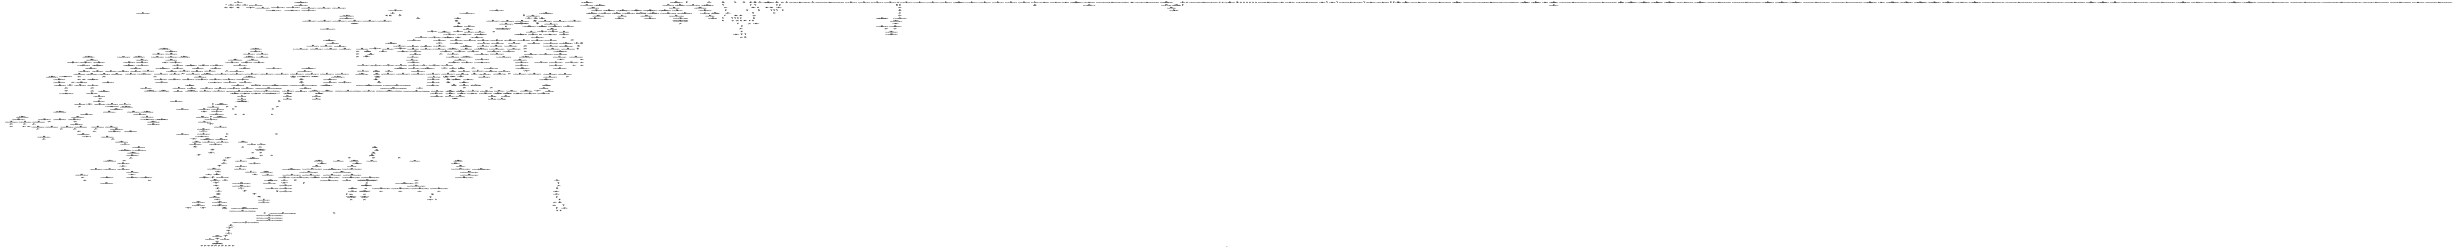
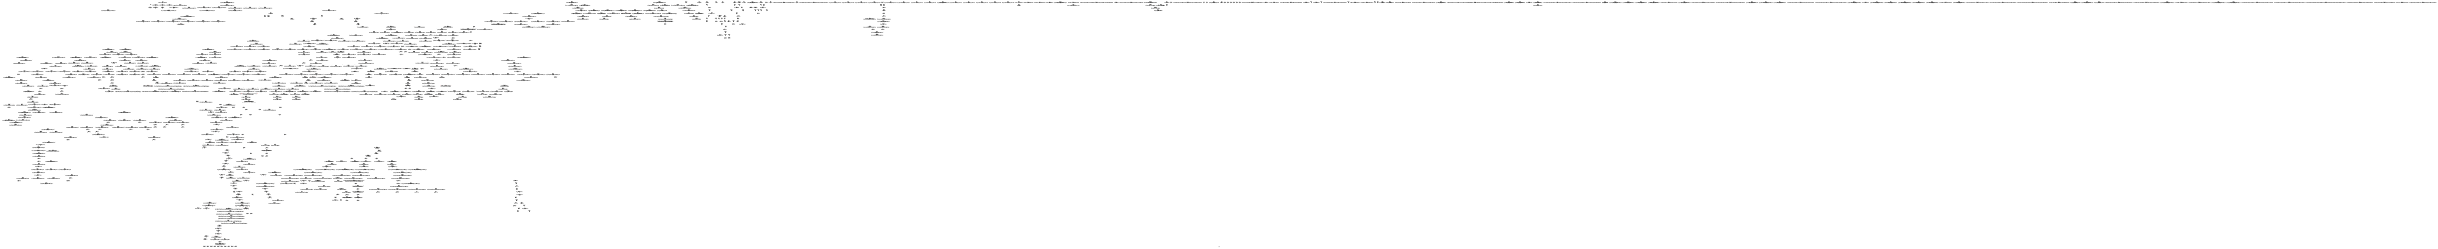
(175, 62) -> none
